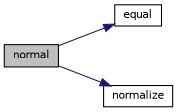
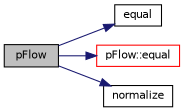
(31, 56) -> (31, 56)
none -> (138, 56)
